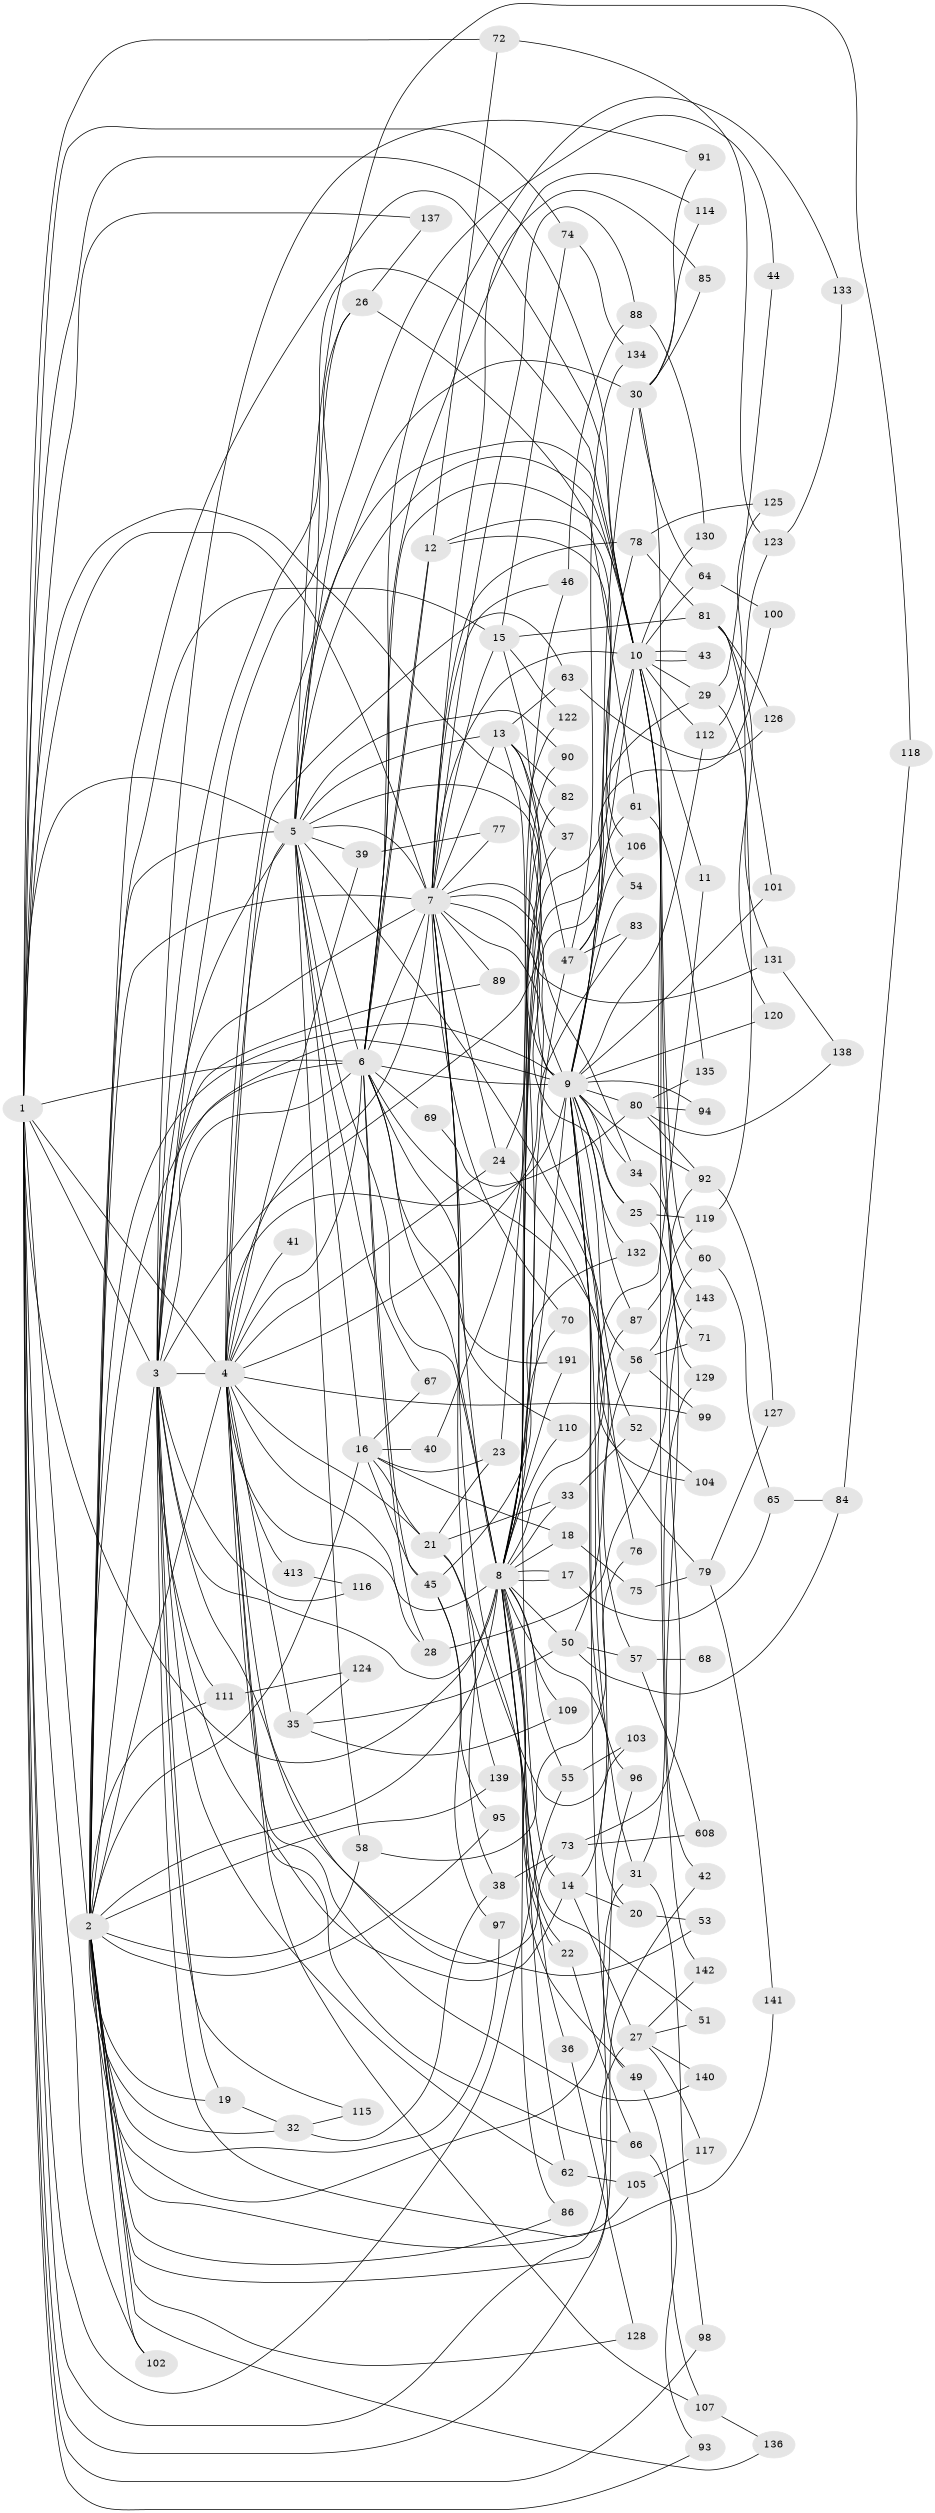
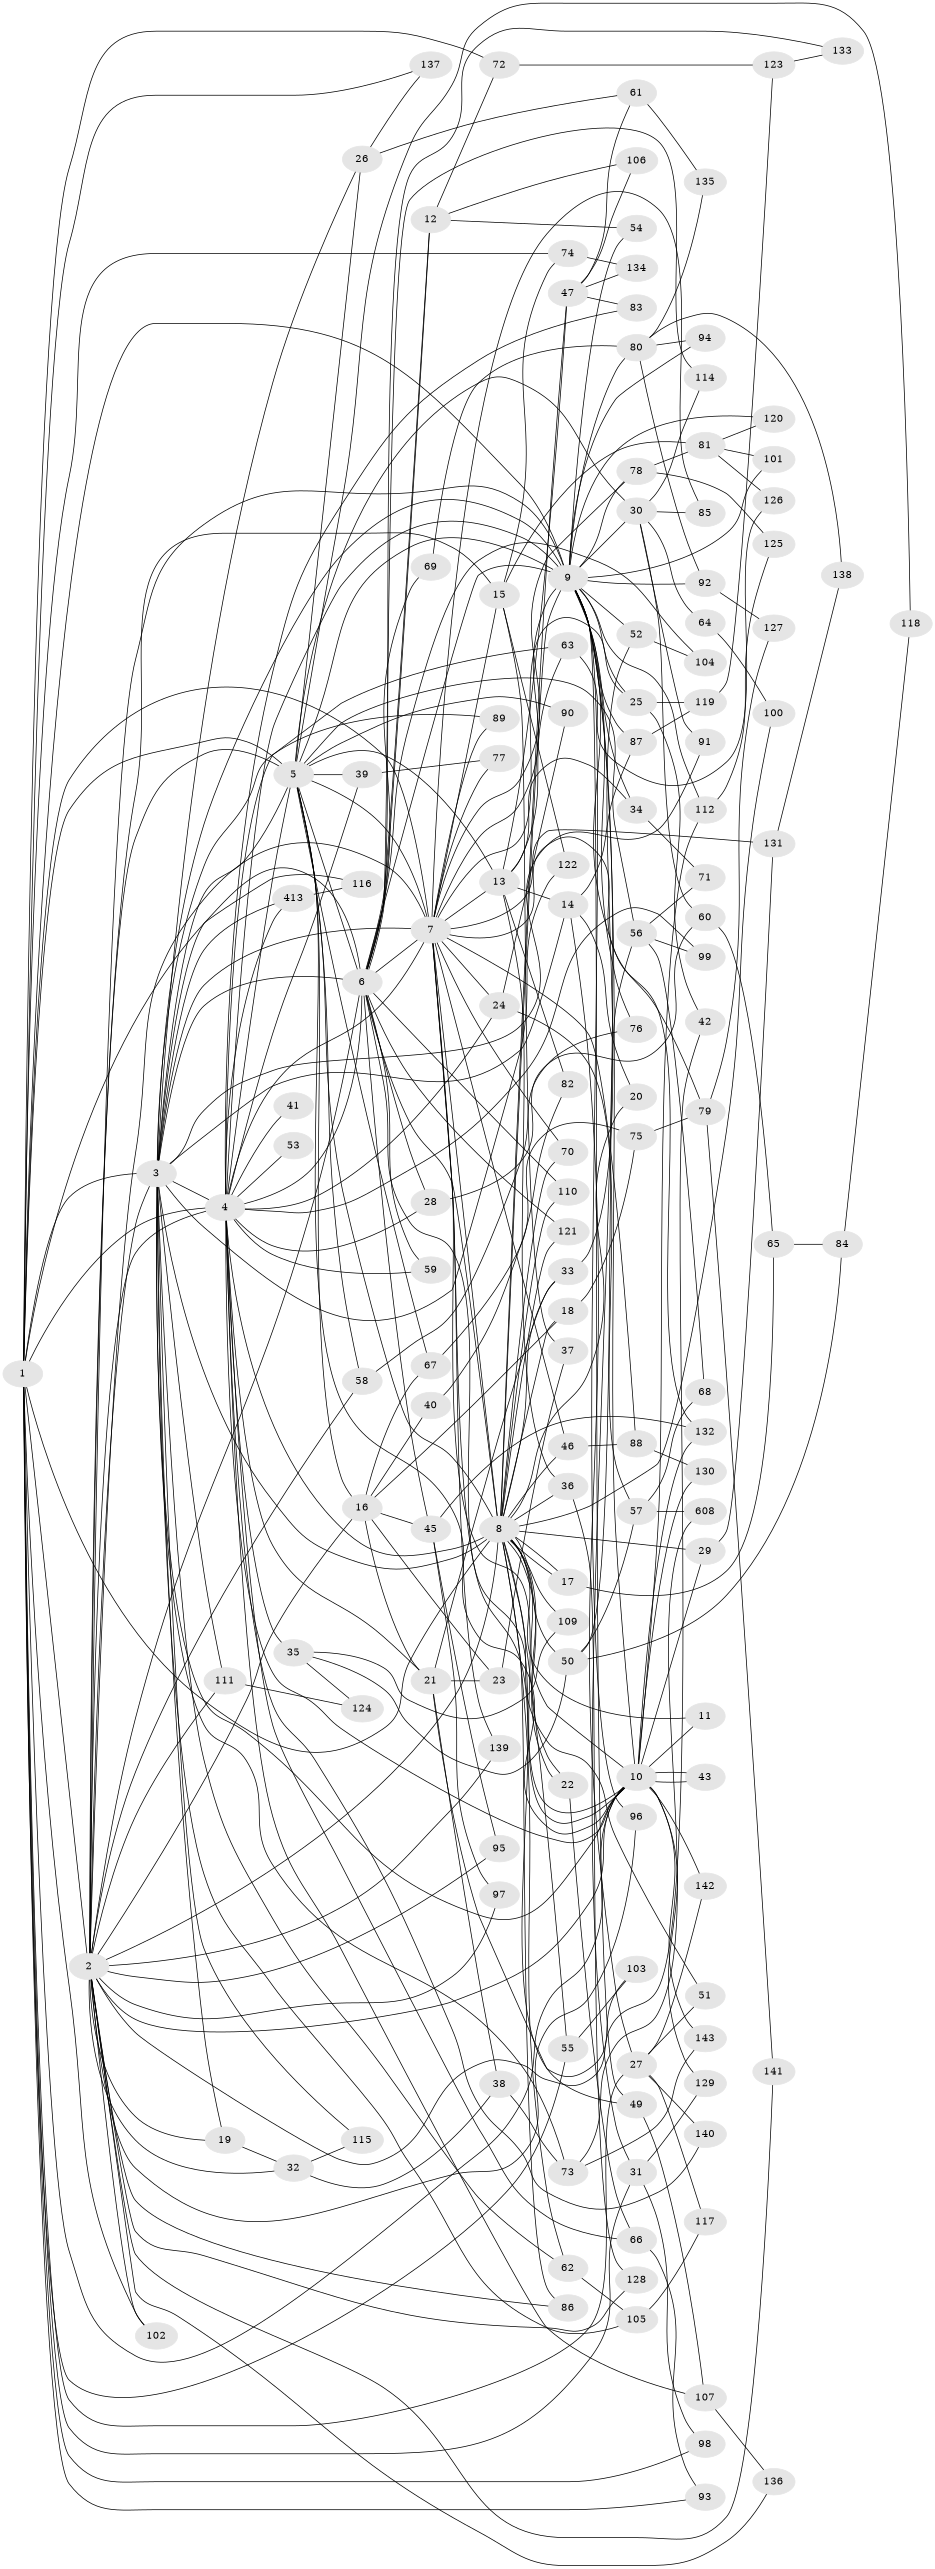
(774, 276) -> none
(669, 615) -> (662, 1535)
none -> (184, 1004)
none -> (523, 1202)
none -> (431, 1270)
(671, 1270) -> (685, 1160)
none -> (504, 1277)
(568, 1360) -> (568, 1232)
(671, 1918) -> none
